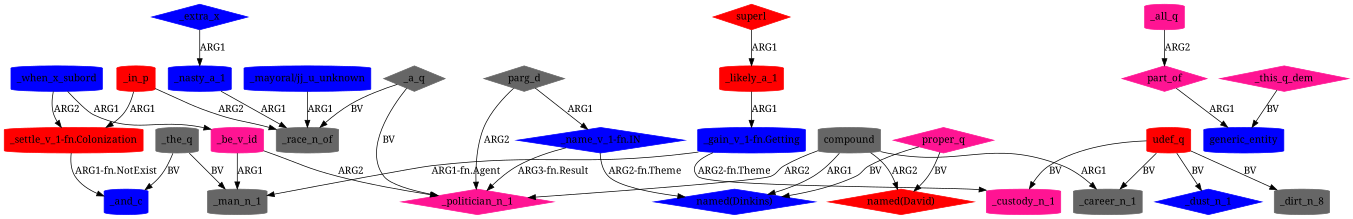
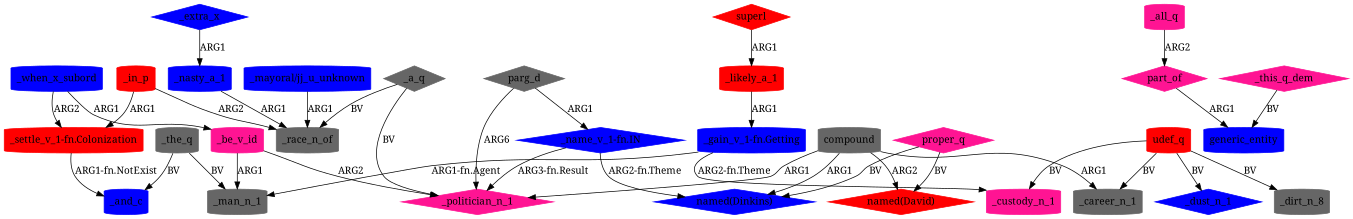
(497, 140) -> (497, 140)
(797, 171) -> (797, 171)
